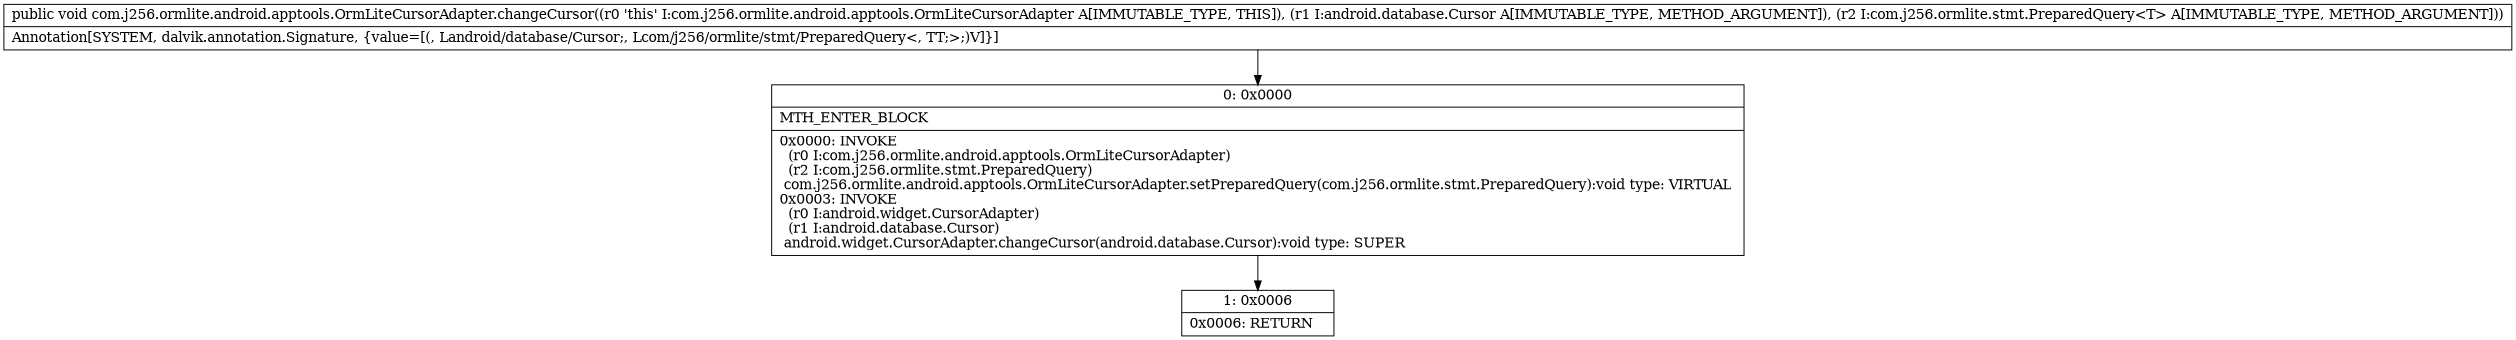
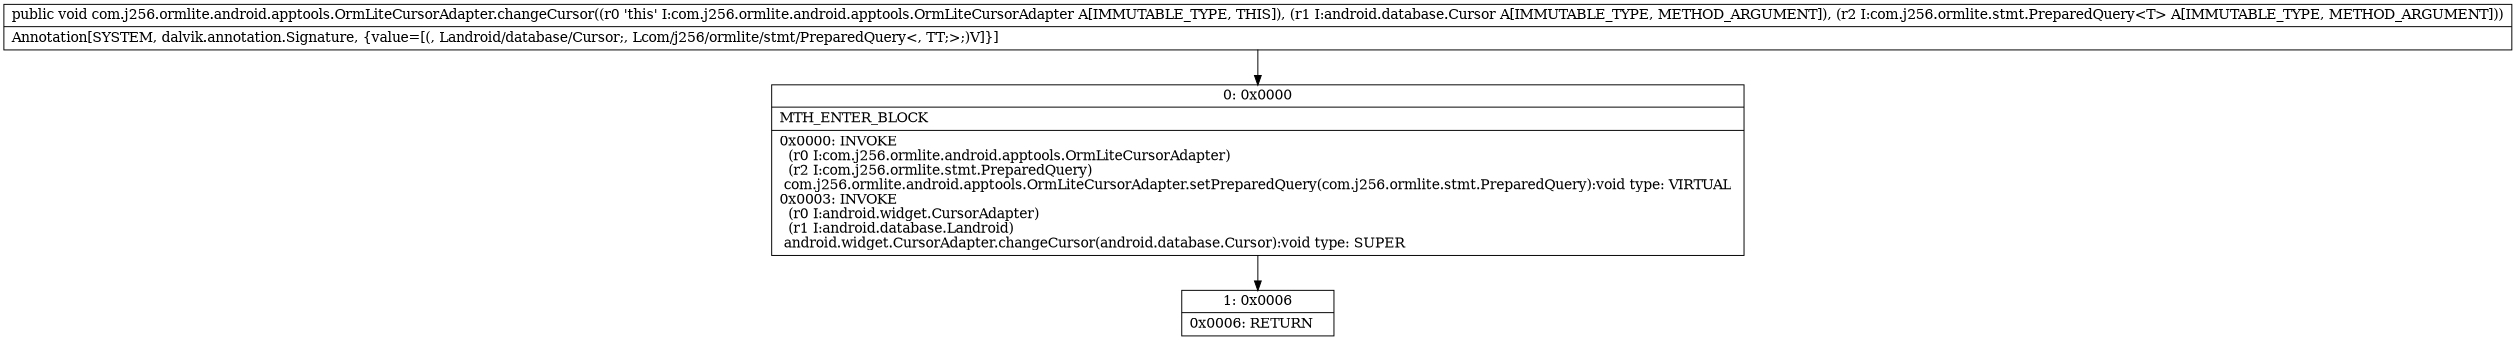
(889, 229) -> (897, 229)
